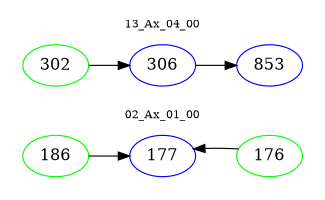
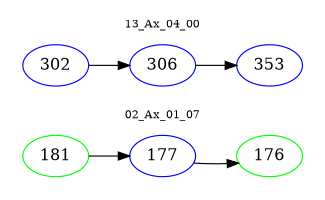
(56, 65) -> (56, 65)
(270, 65) -> (270, 65)
(163, 115) -> (163, 115)
(222, 148) -> (210, 164)
(56, 156) -> (56, 156)
